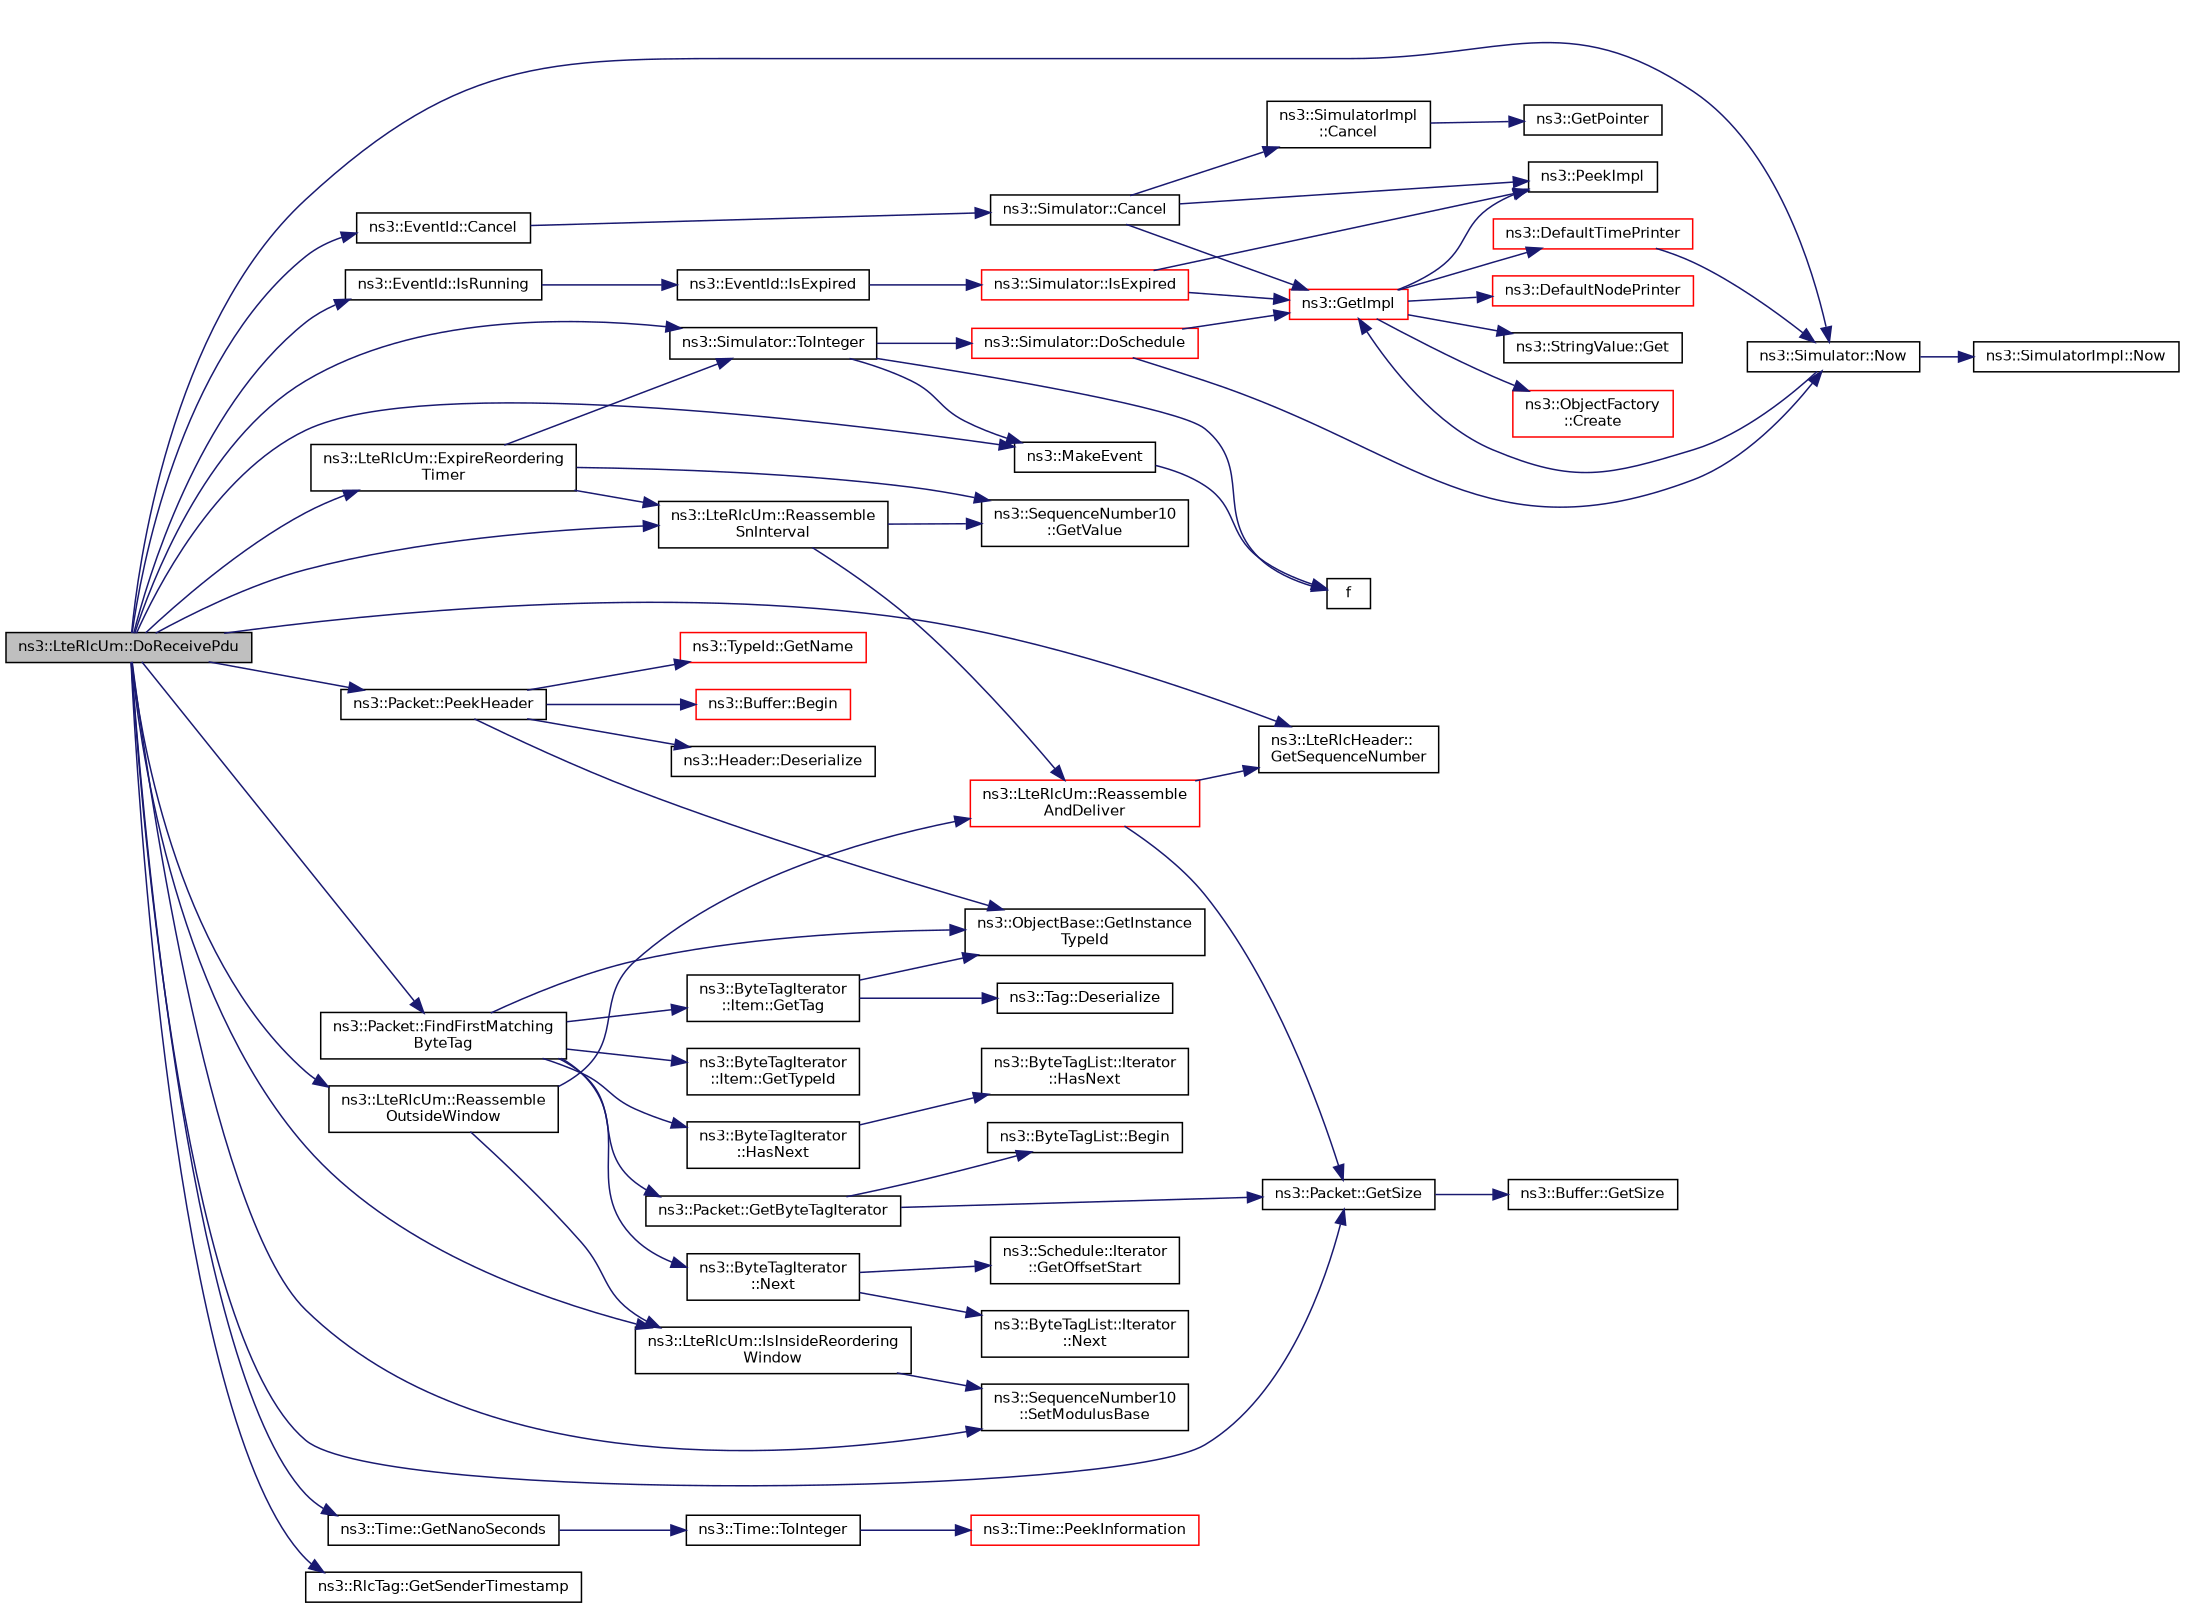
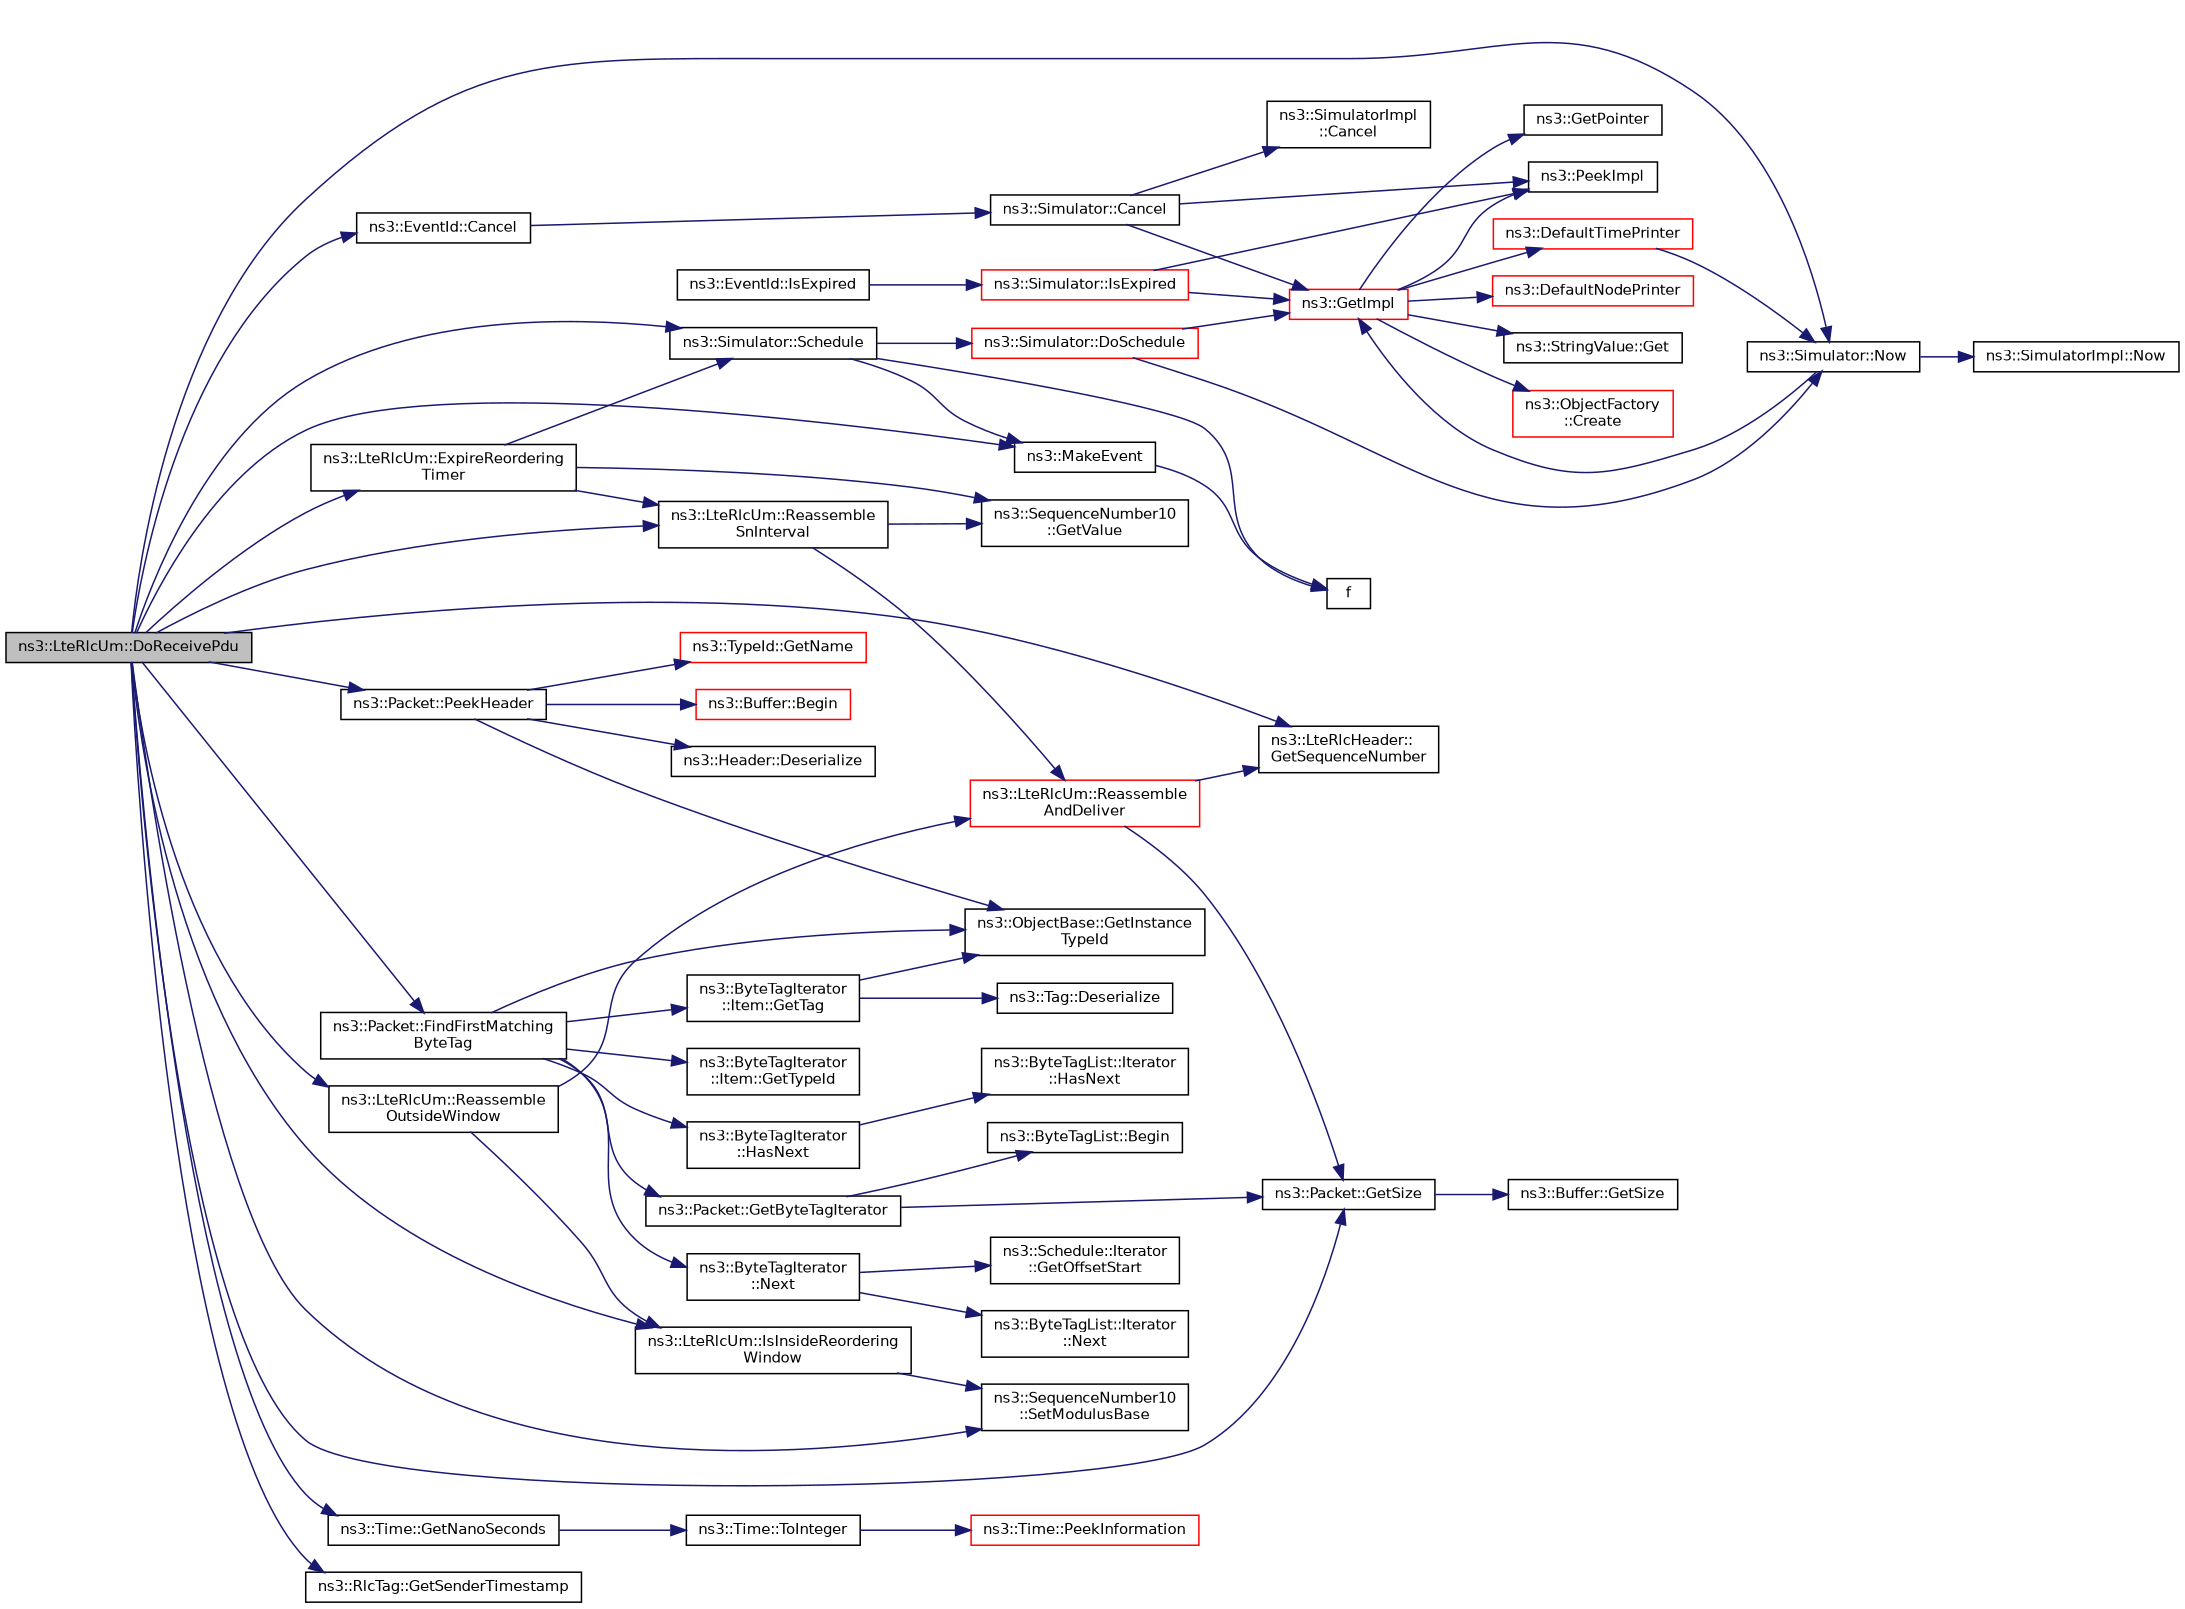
(1470, 122) -> (1429, 201)
(444, 285) -> none
(773, 343) -> (773, 343)
